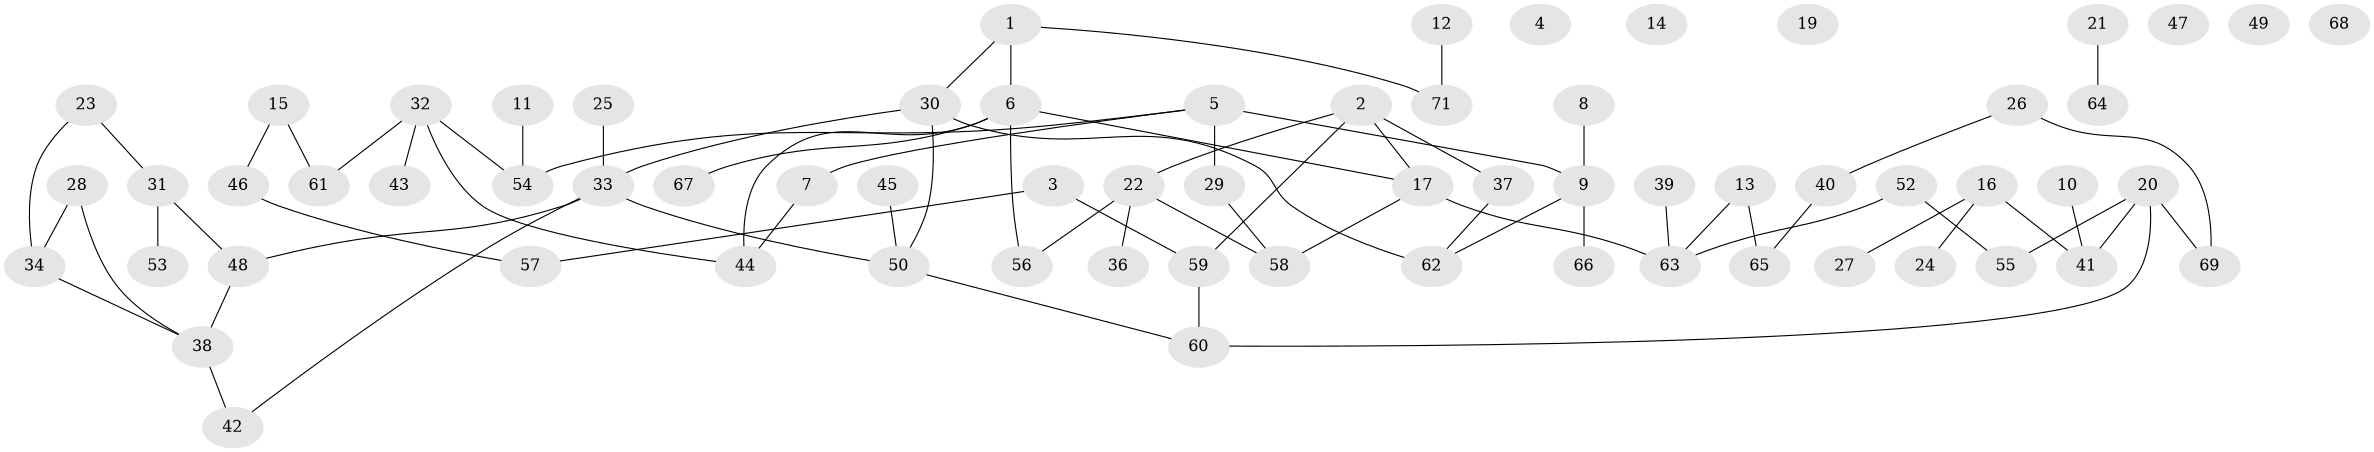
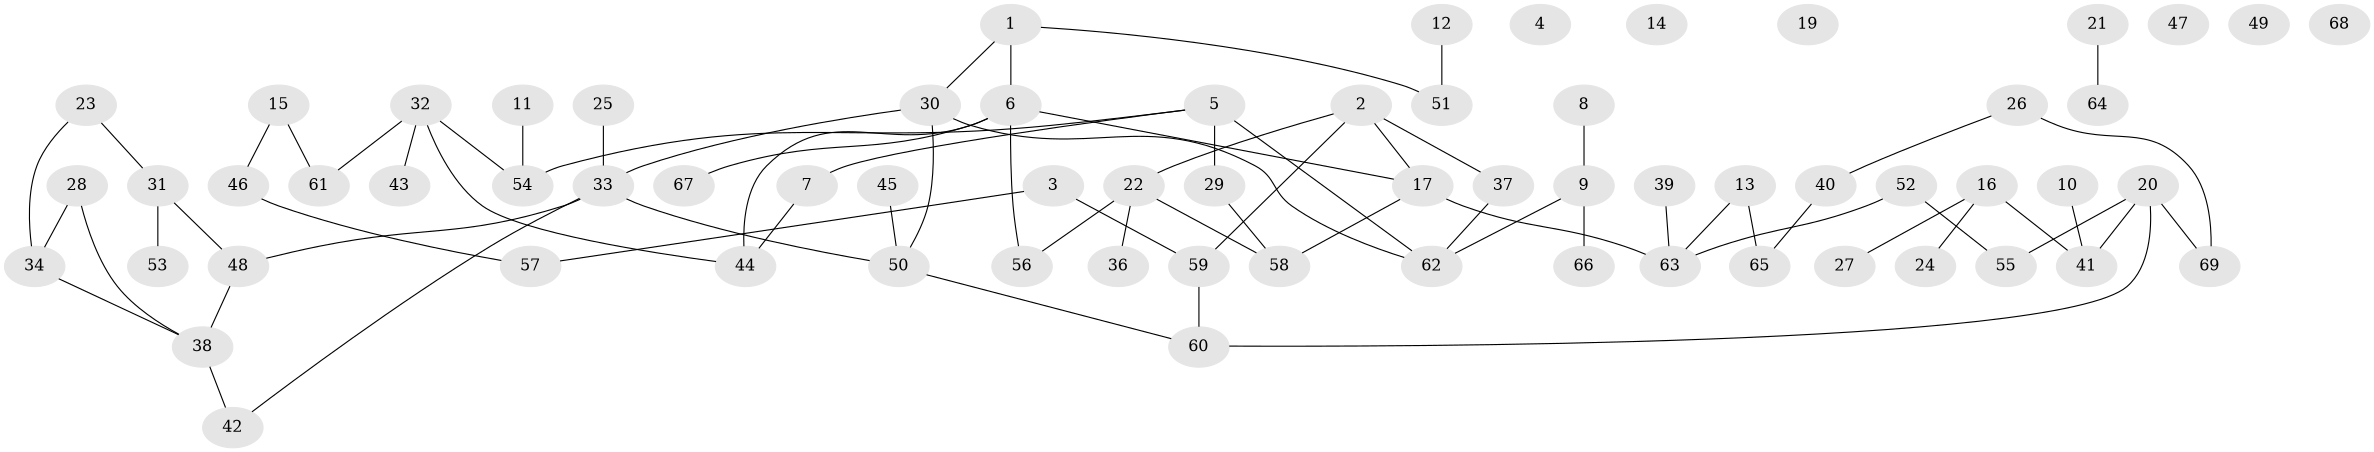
(1442, 105) -> (1442, 105)
(1403, 140) -> (1323, 186)
